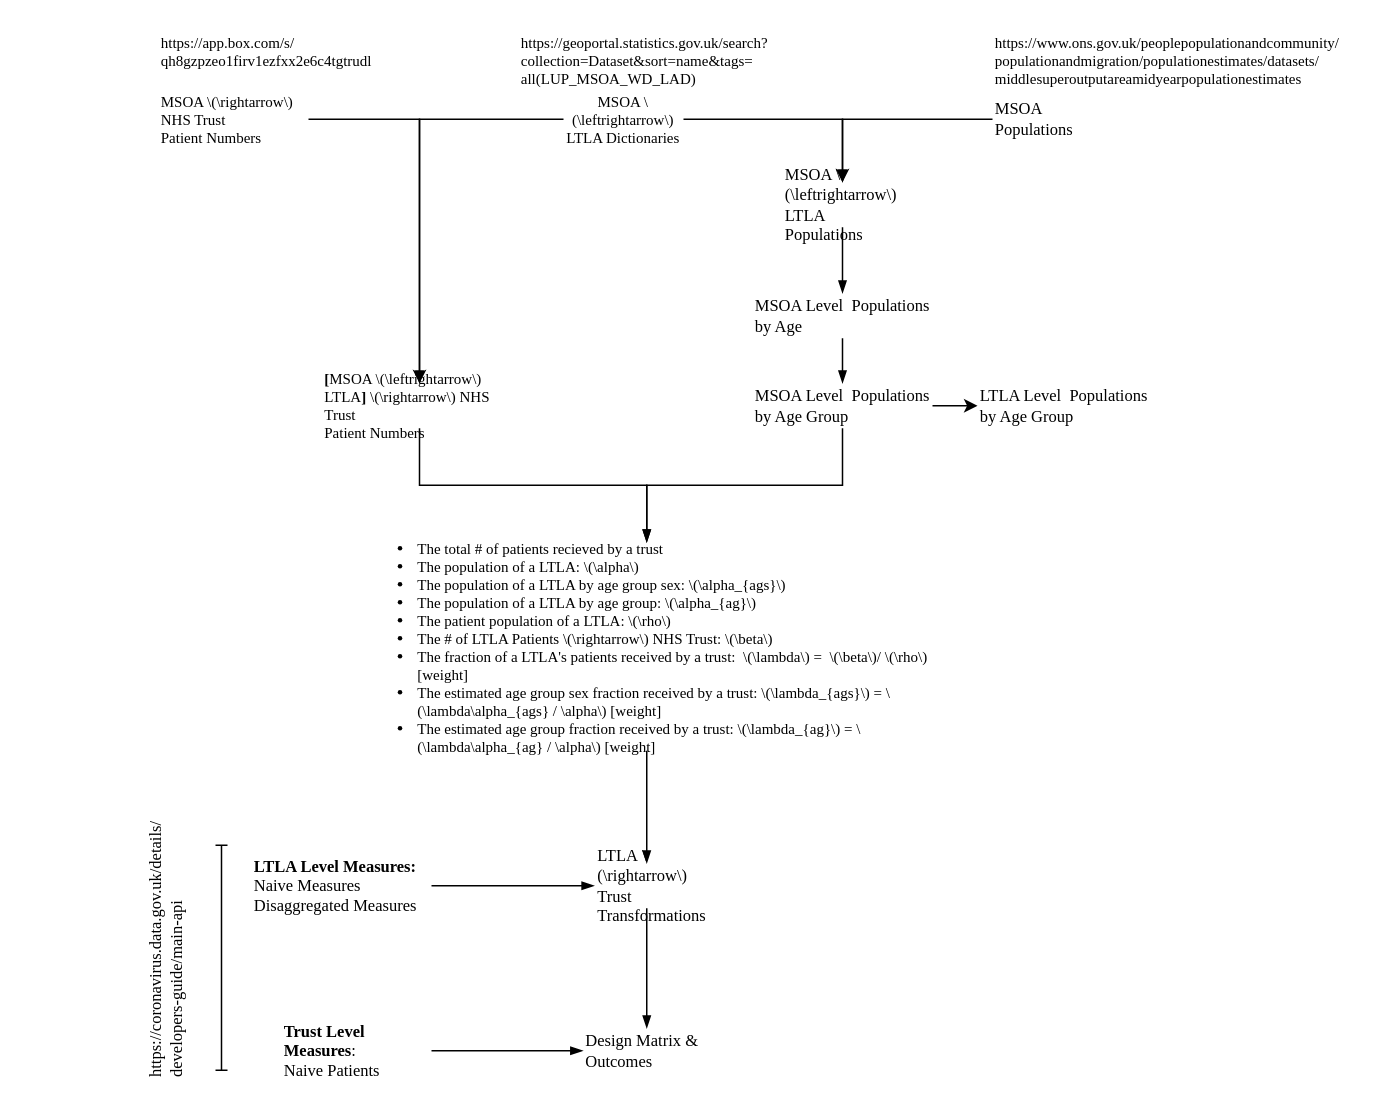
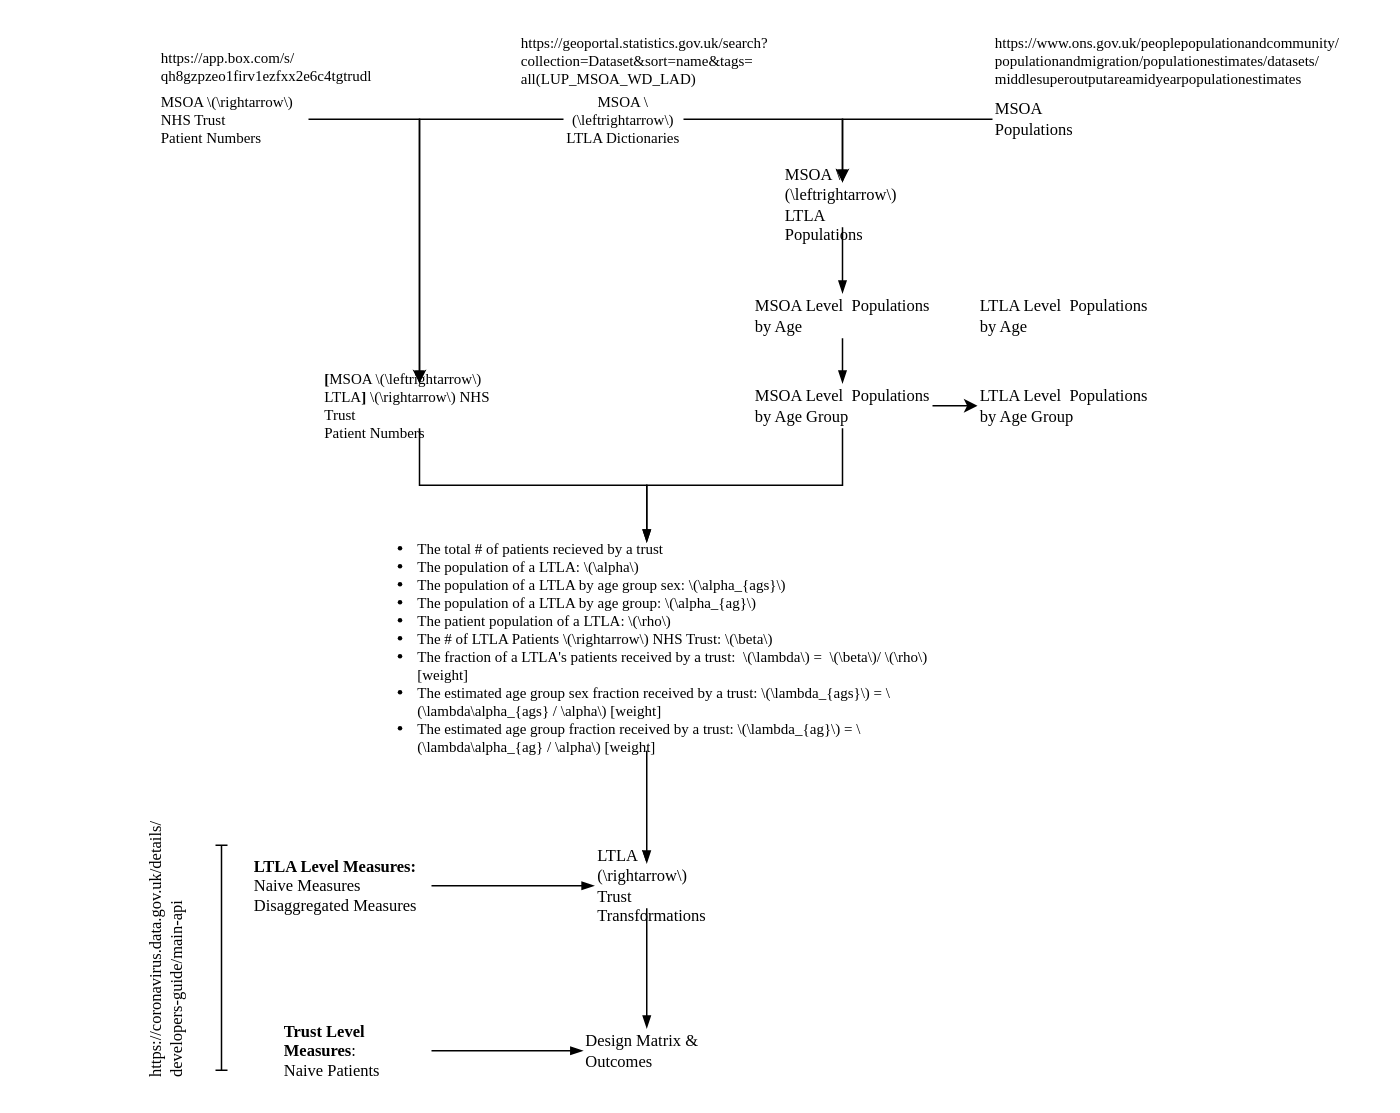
(293, 52) -> (293, 67)
none -> (1067, 316)
